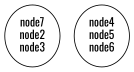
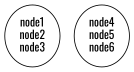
(32, 36) -> (32, 36)
